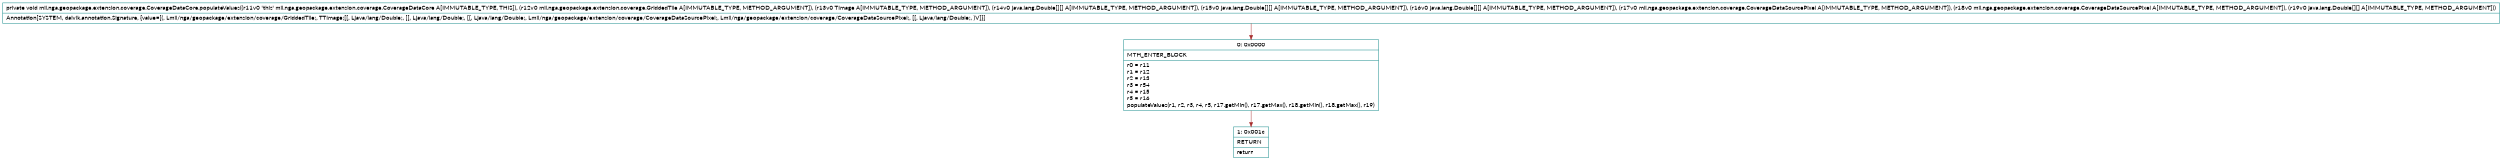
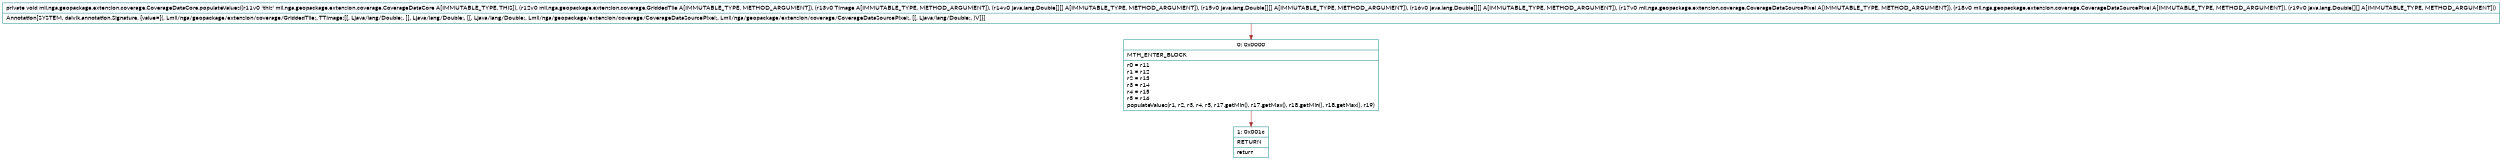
(1139, 85) -> (1139, 85)
